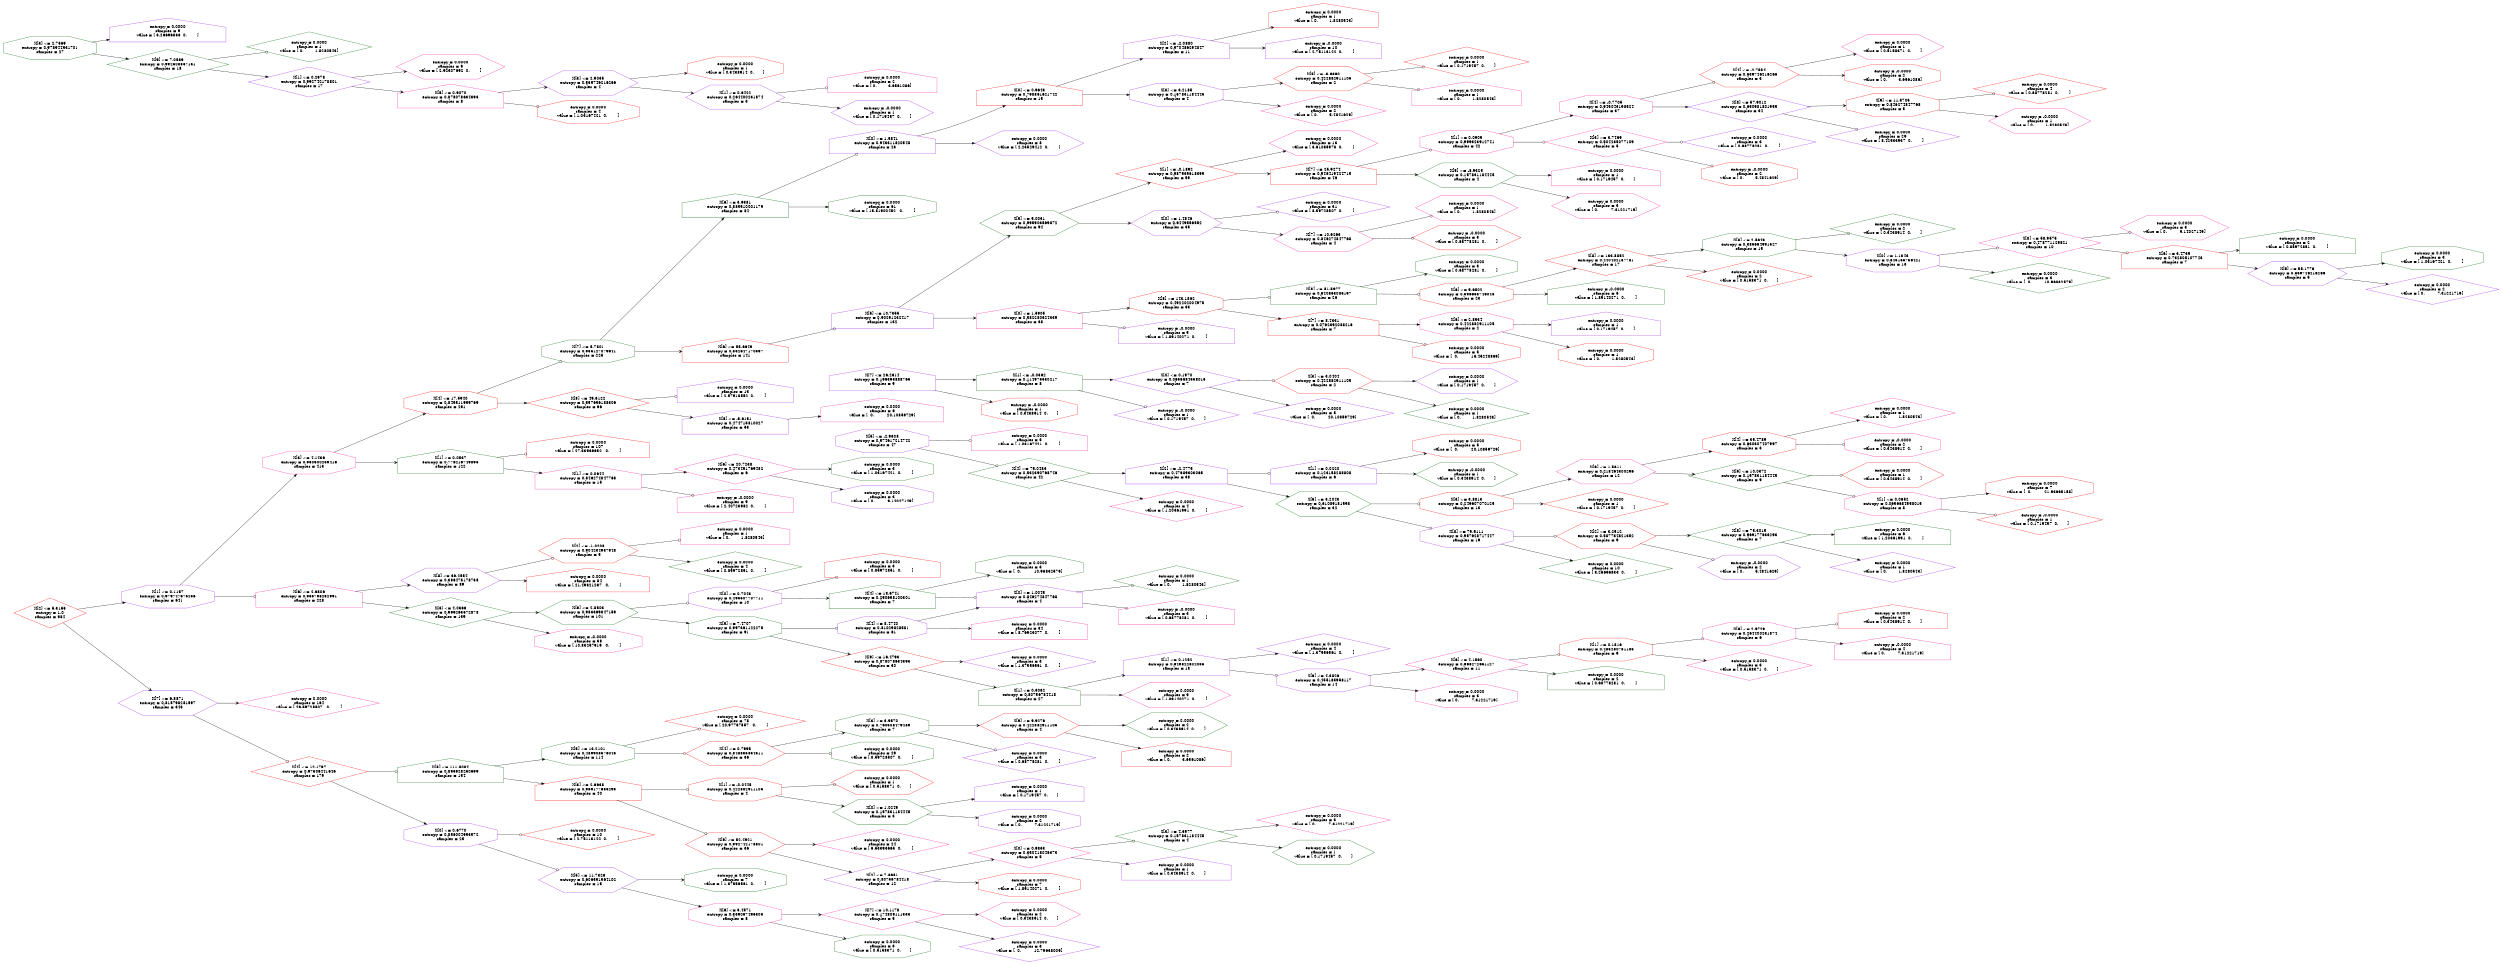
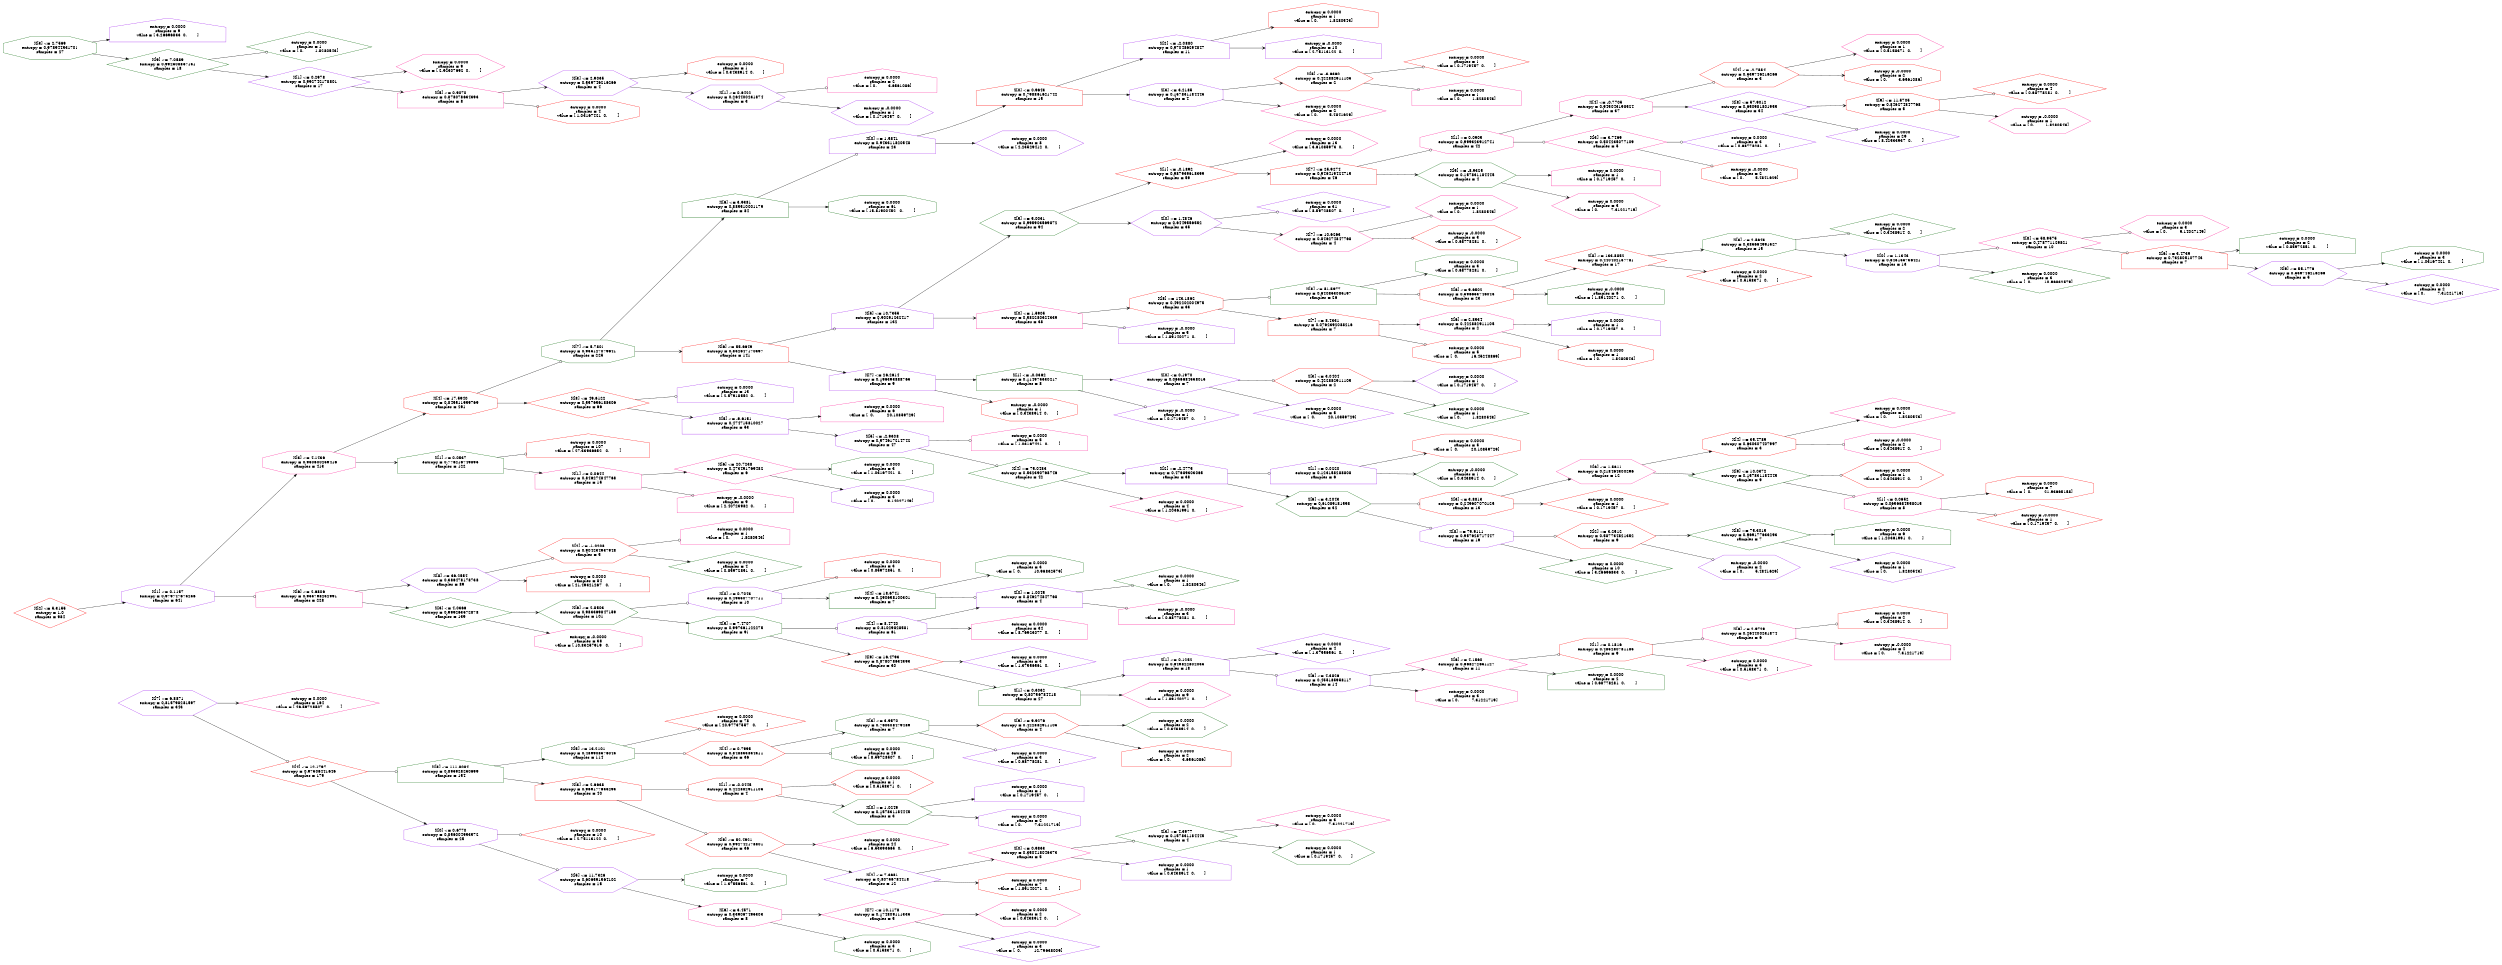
none -> (816, 367)
none -> (812, 433)
(106, 656) -> none
